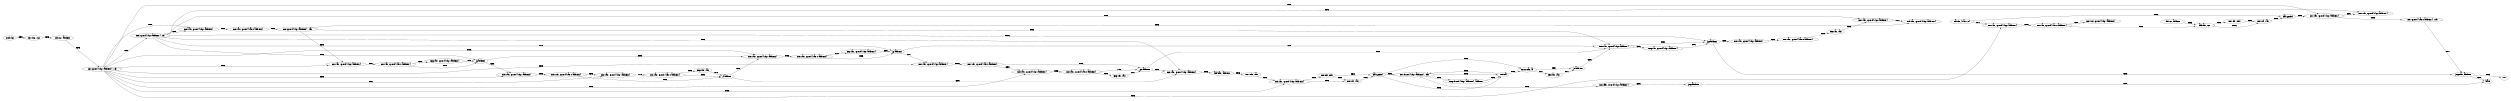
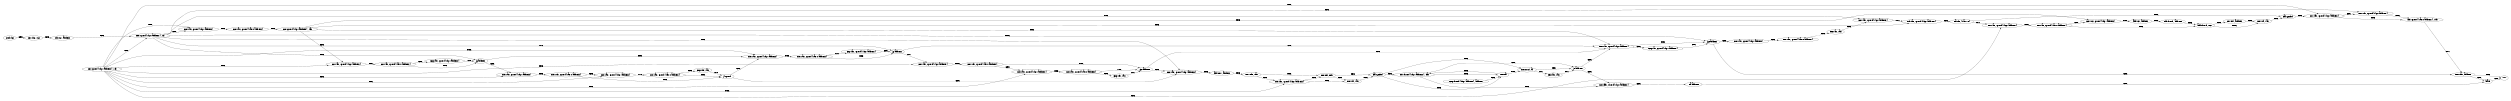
none -> (2397, 17)
none -> (1196, 21)
none -> (2141, 21)
(2234, 21) -> (2234, 21)
none -> (1945, 22)
(2173, 22) -> (2173, 22)
(2204, 25) -> (2204, 25)
(82, 53) -> (102, 37)
(1527, 70) -> (1527, 70)
(1222, 73) -> (1222, 73)
none -> (1289, 75)
(2463, 75) -> (2463, 75)
none -> (1595, 76)
(727, 77) -> (727, 77)
(1437, 78) -> (1495, 63)
none -> (2496, 80)
(1694, 84) -> (1694, 84)
